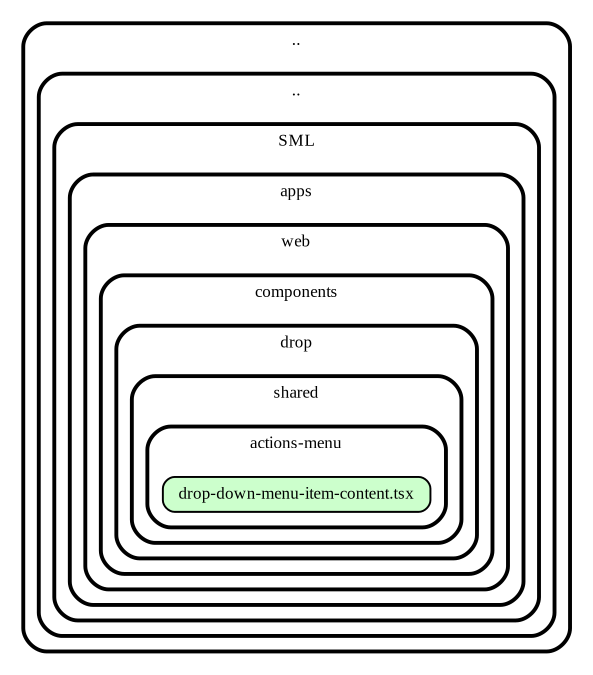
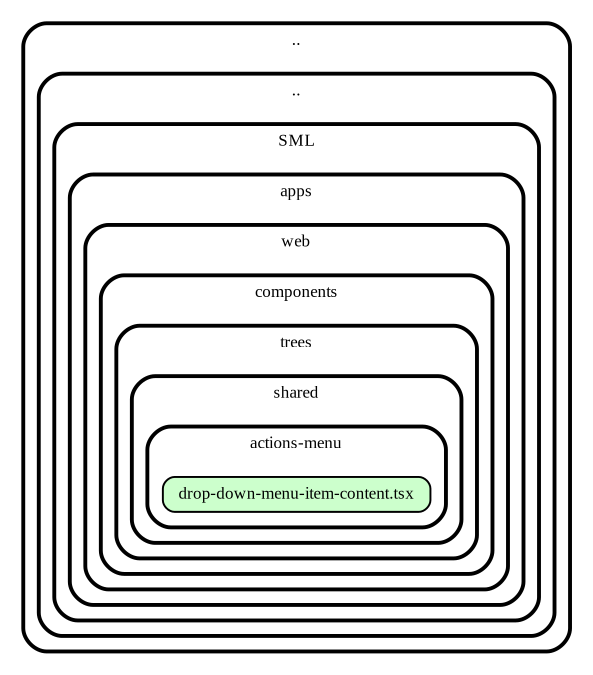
(297, 343) -> (297, 343)
